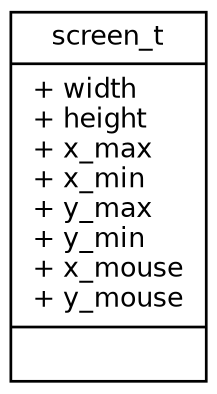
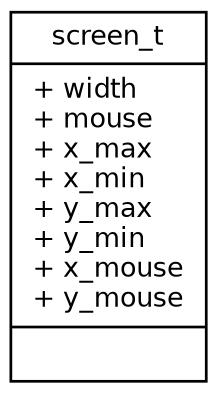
(91, 119) -> (94, 119)
